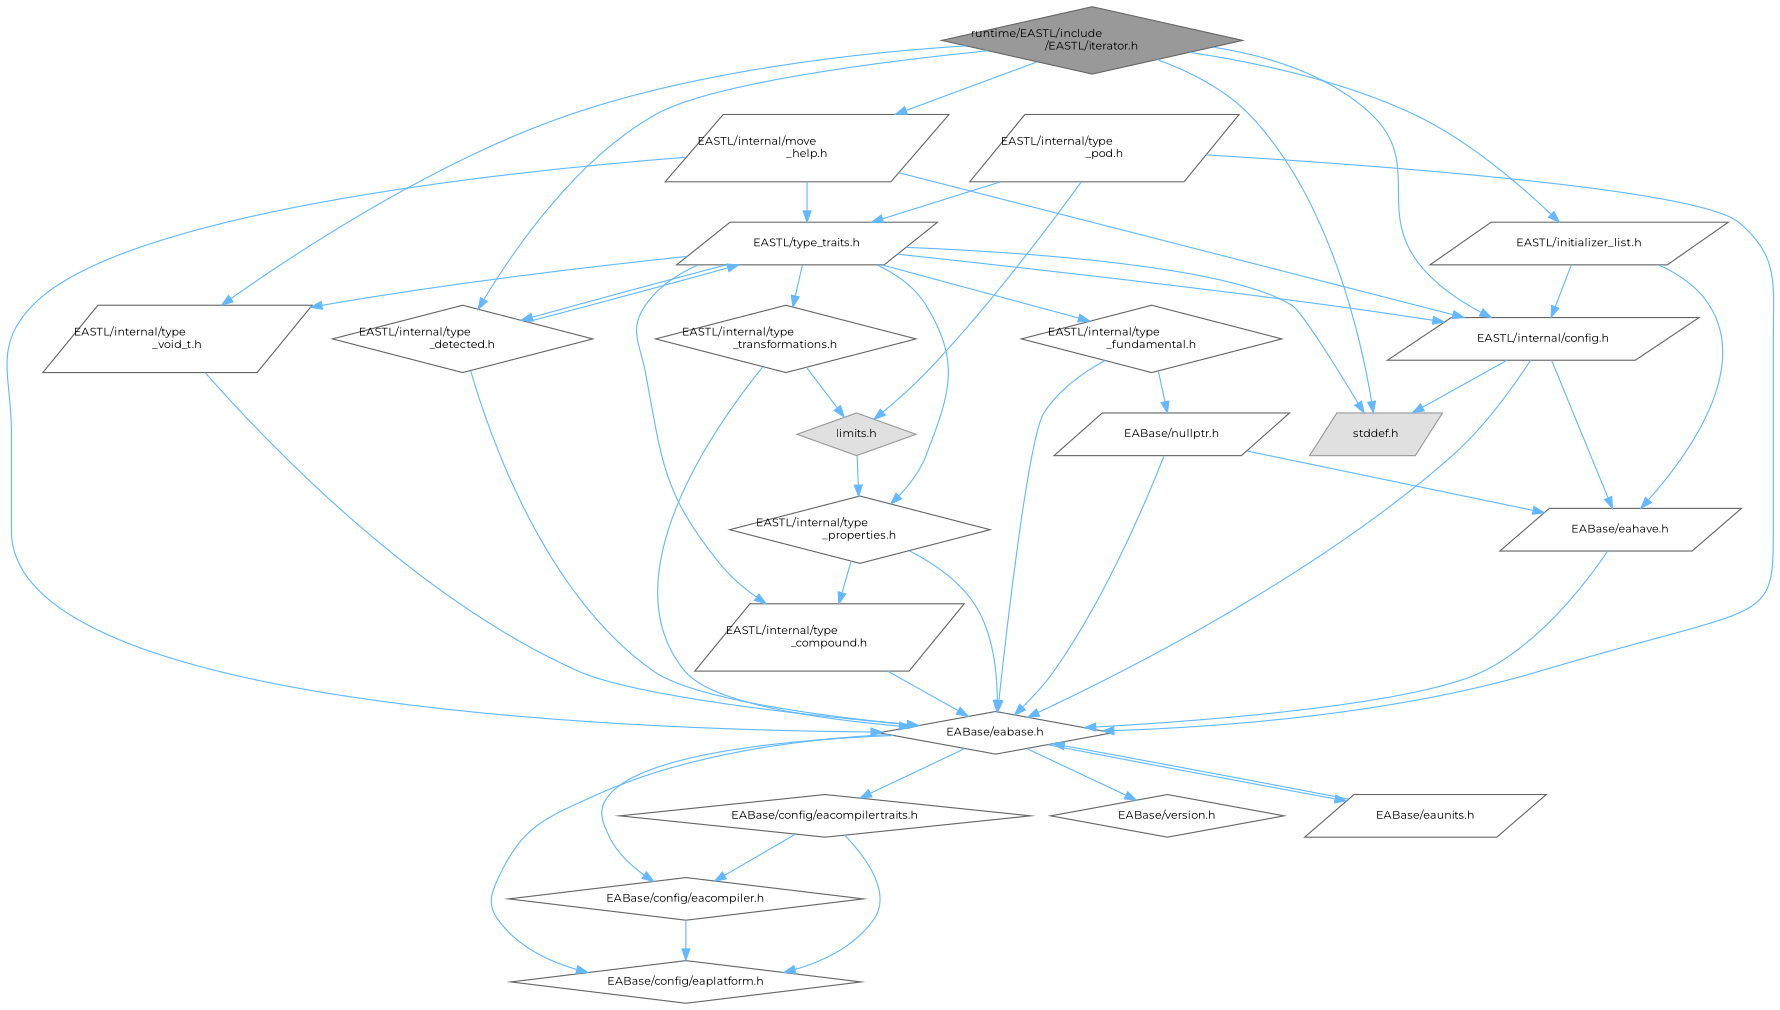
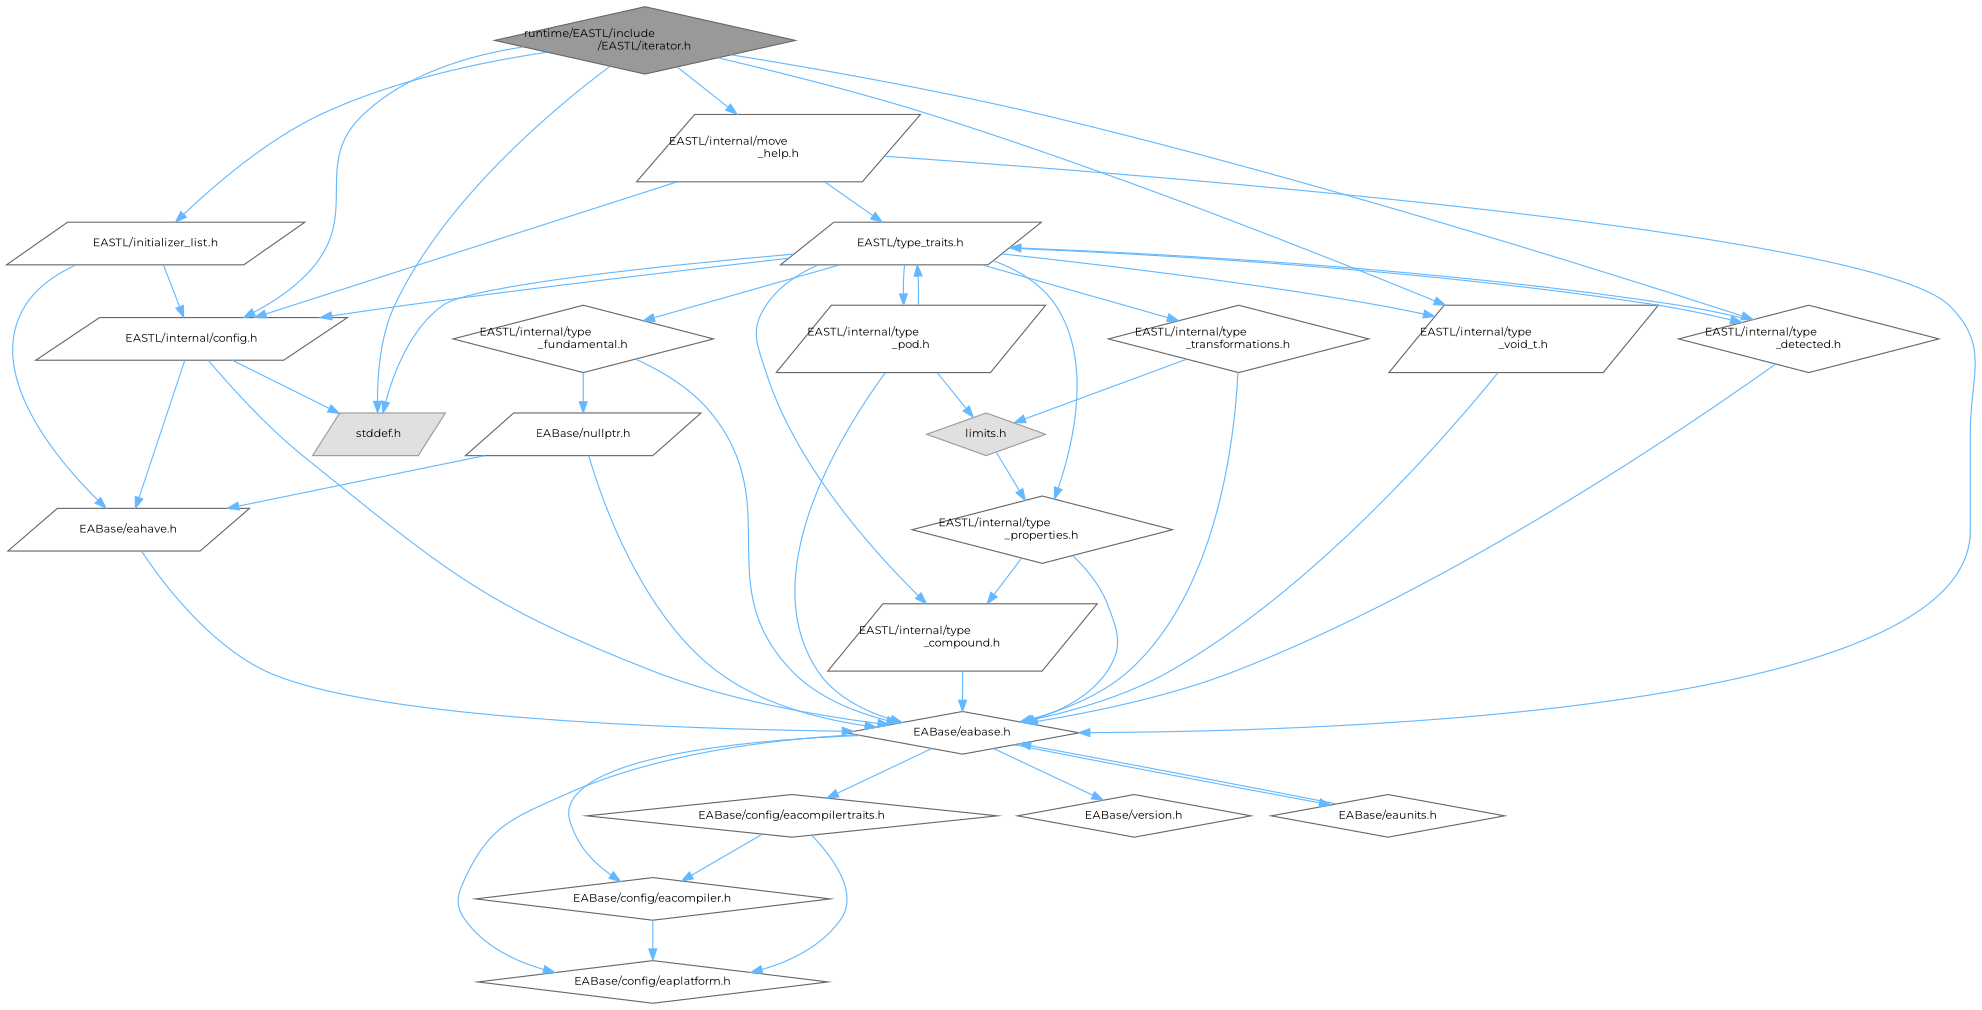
none -> (904, 279)
(1425, 816) -> (1388, 816)
